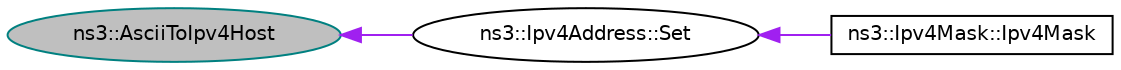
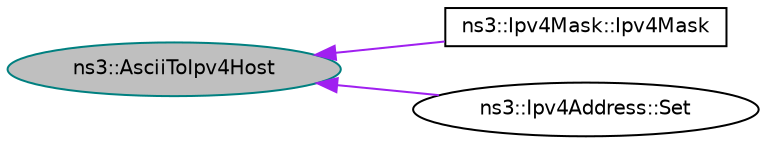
(805, 35) -> (390, 47)
